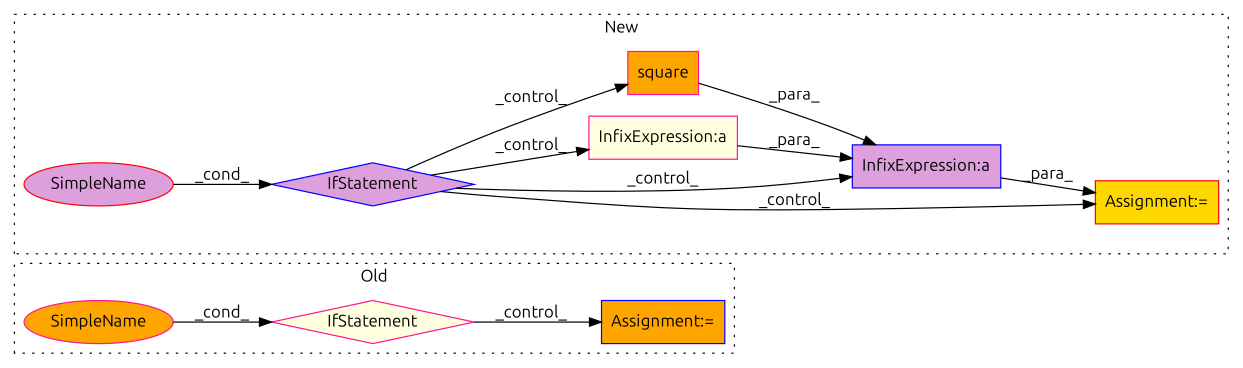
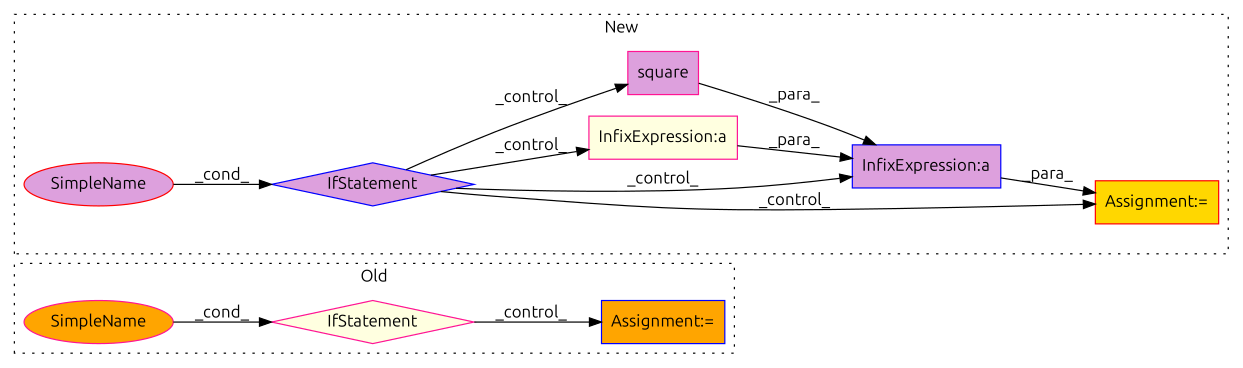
(663, 73) -> (663, 73)
